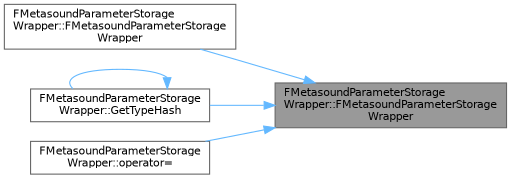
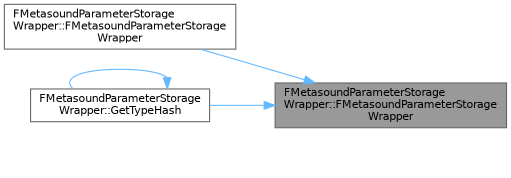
(120, 158) -> none
